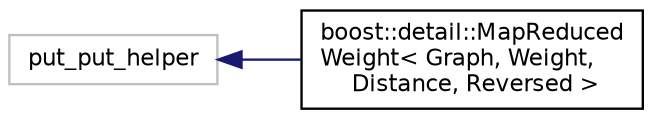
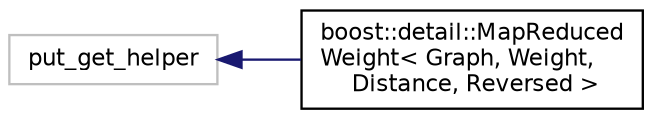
(113, 60) -> (113, 60)
